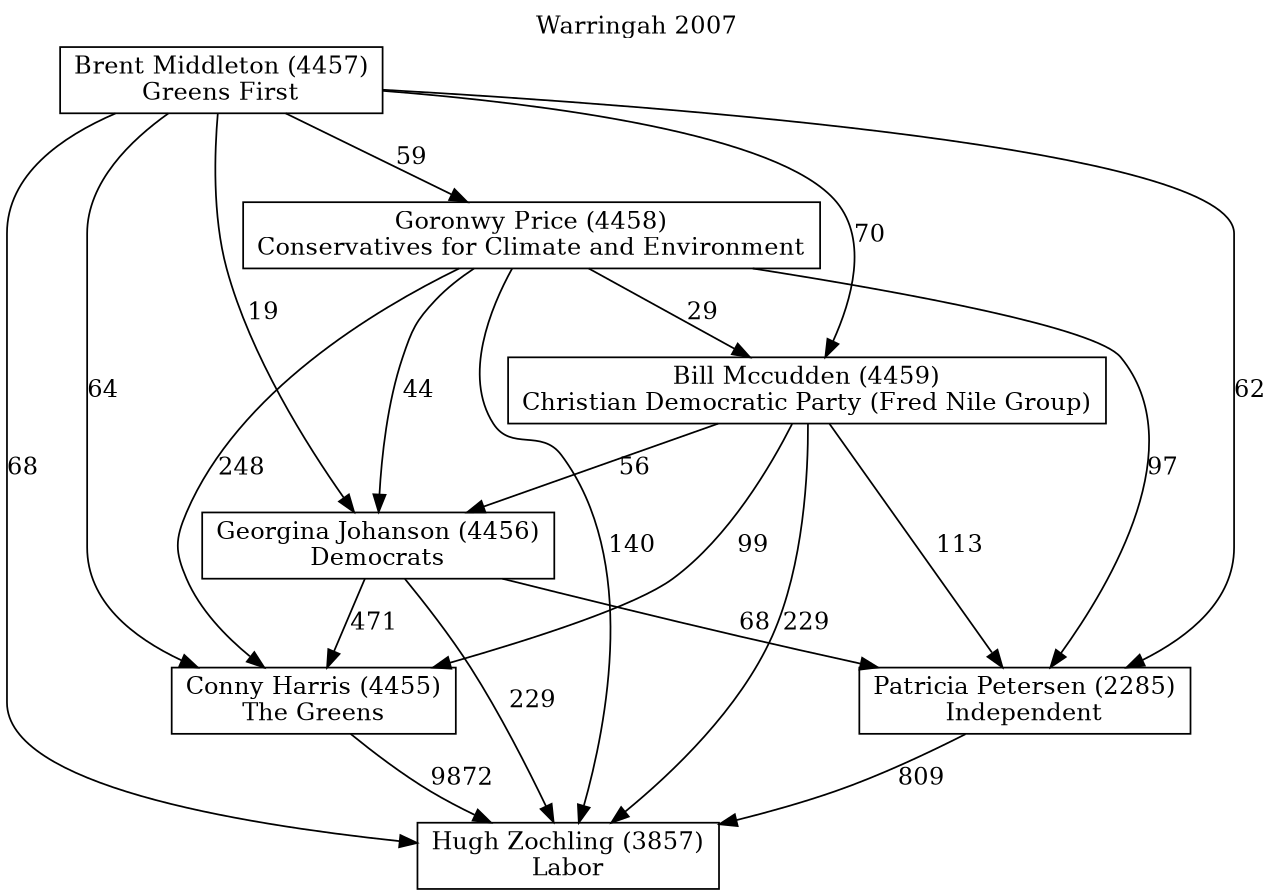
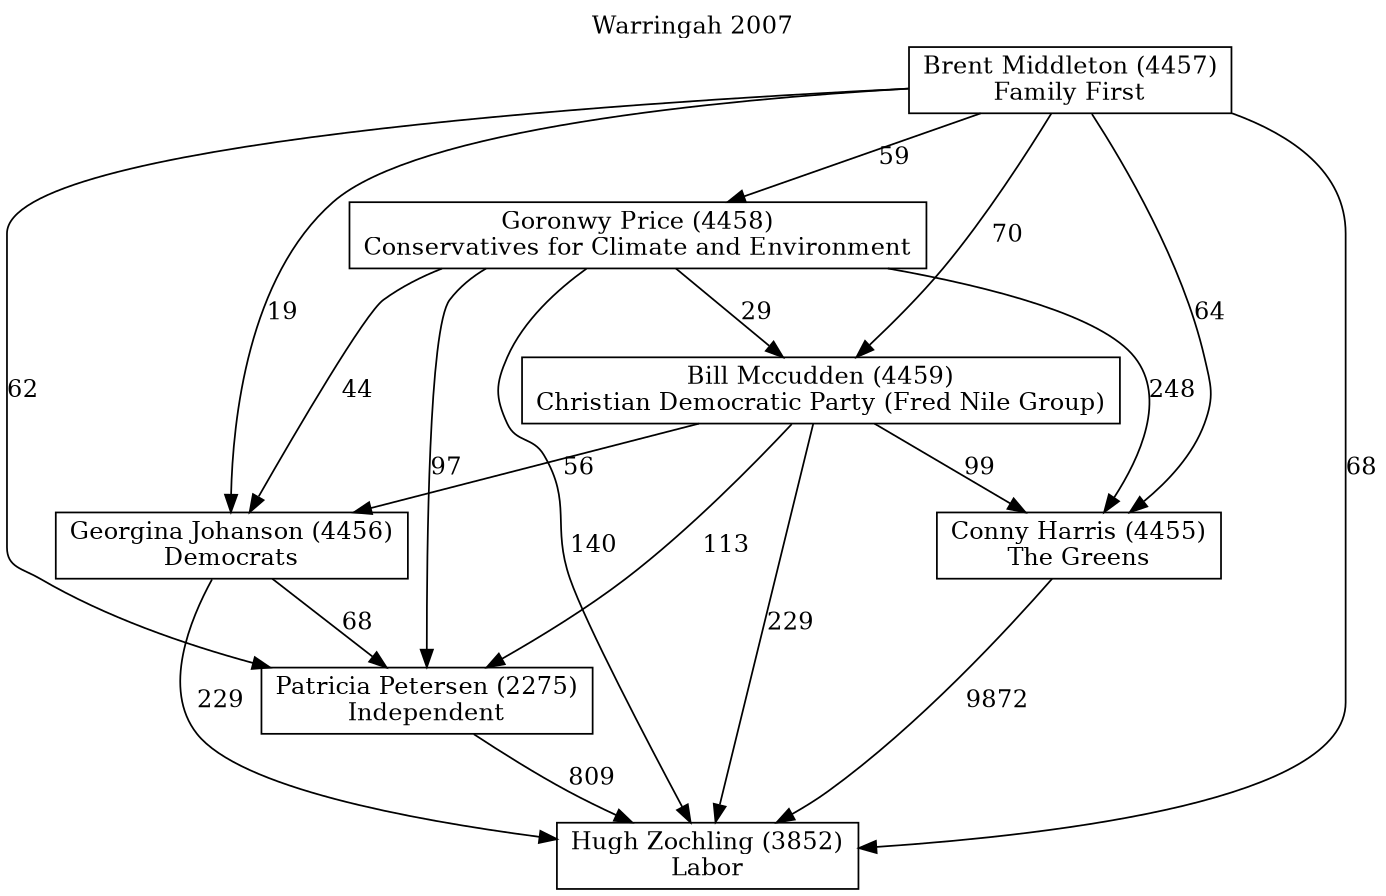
(221, 80) -> (1070, 80)
(349, 615) -> none
(1025, 701) -> (427, 701)
(568, 856) -> (708, 856)
